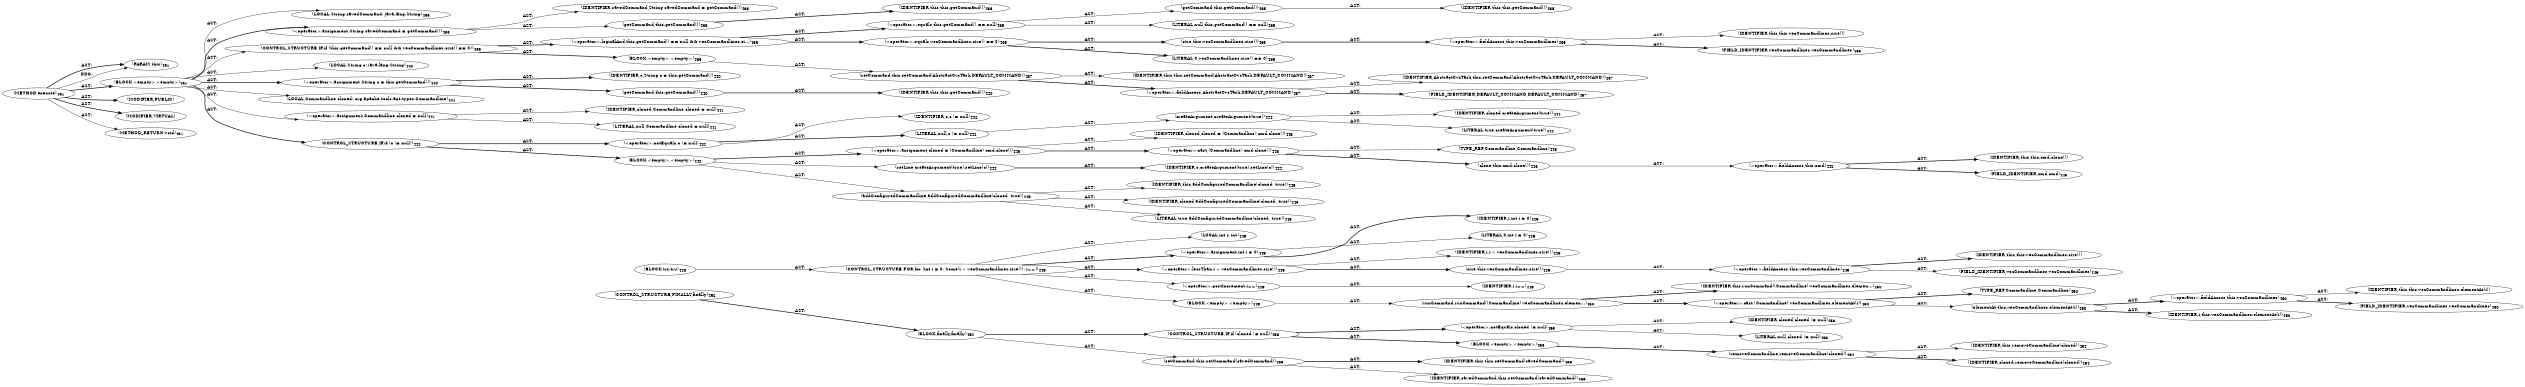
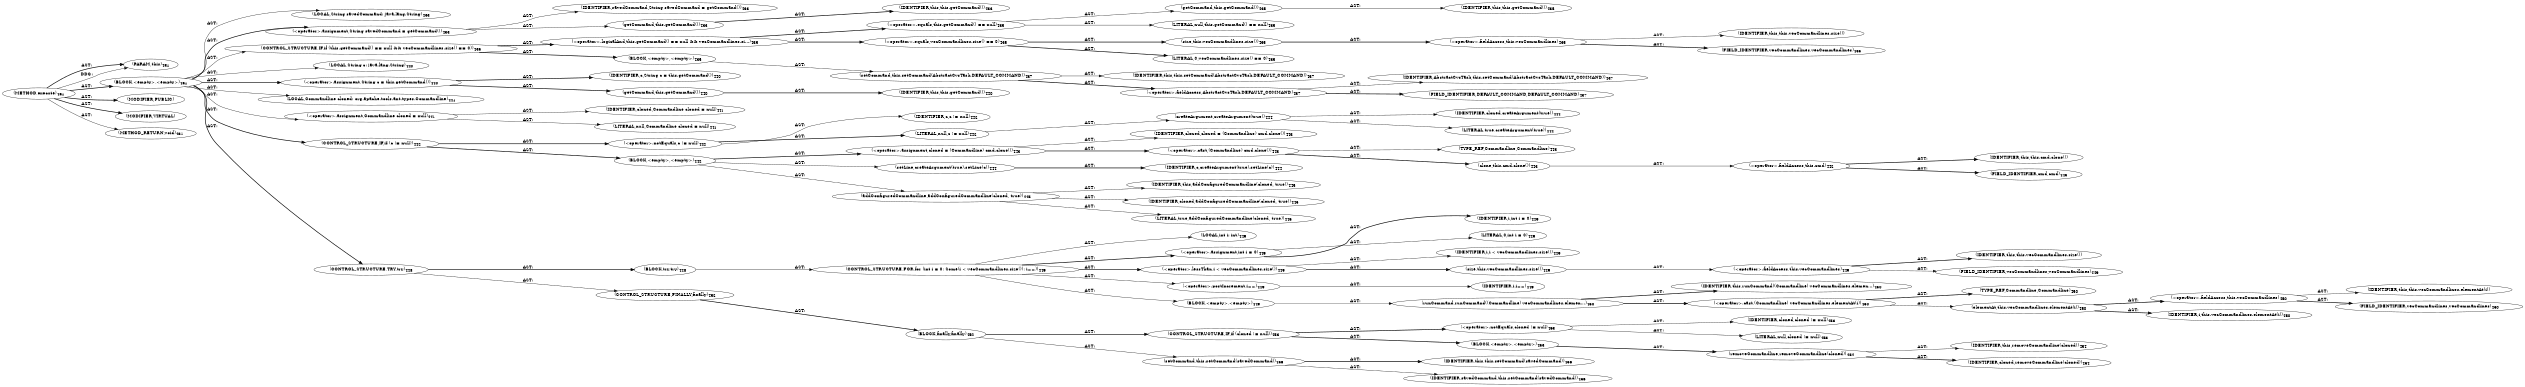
none -> (371, 270)
